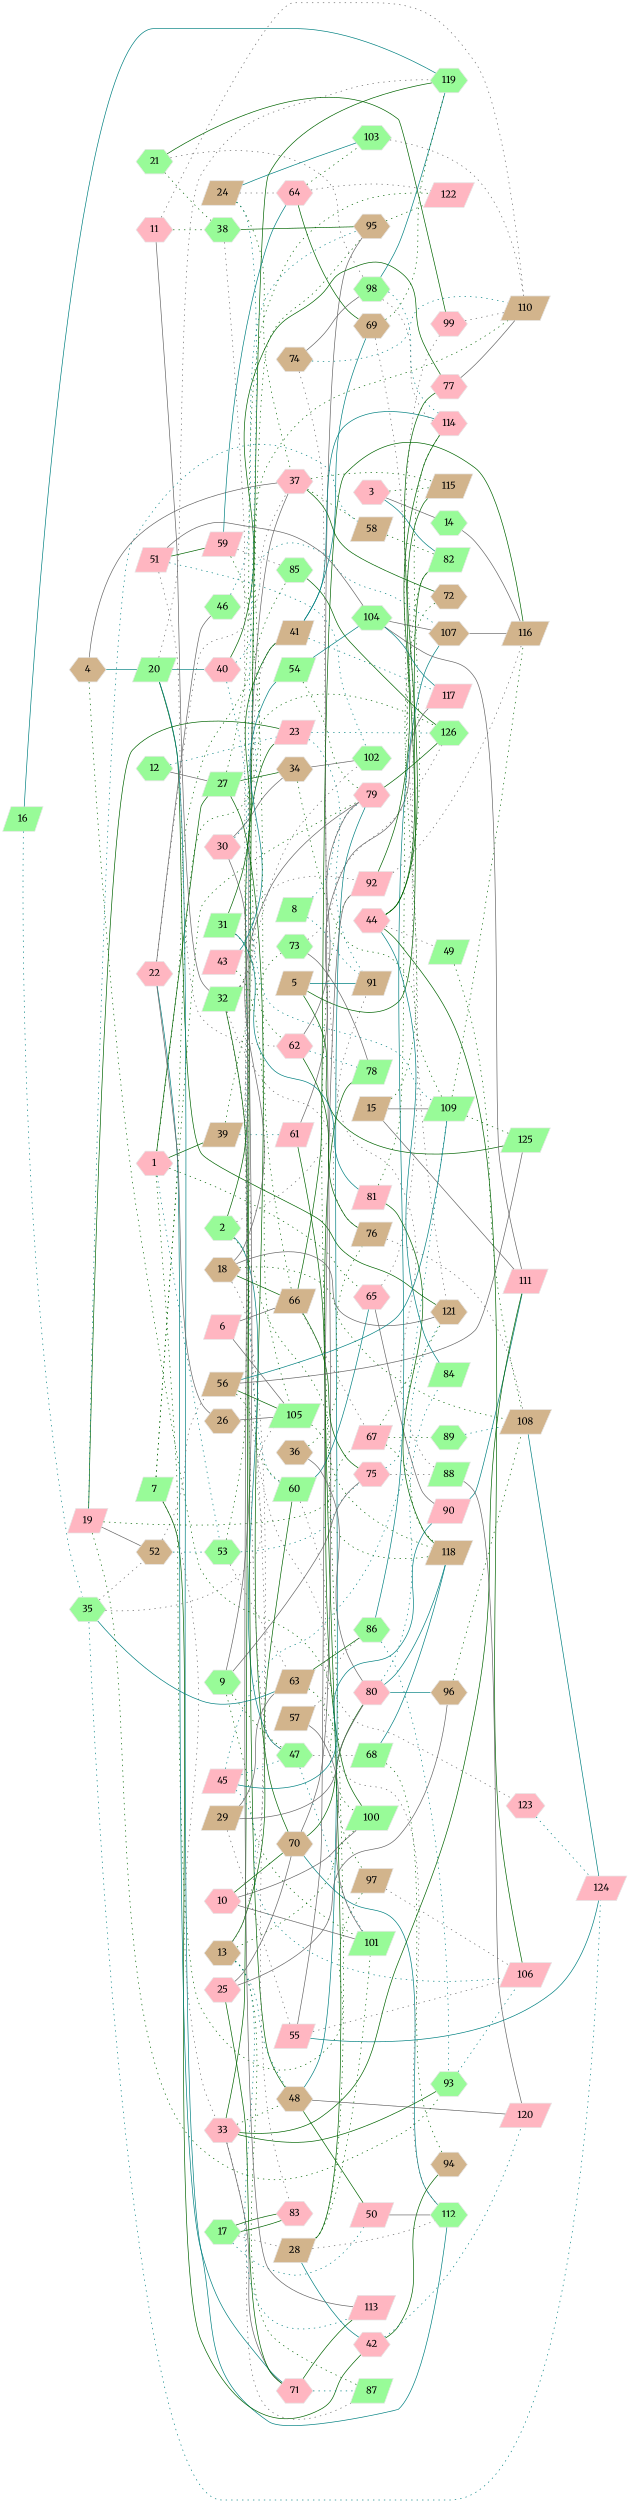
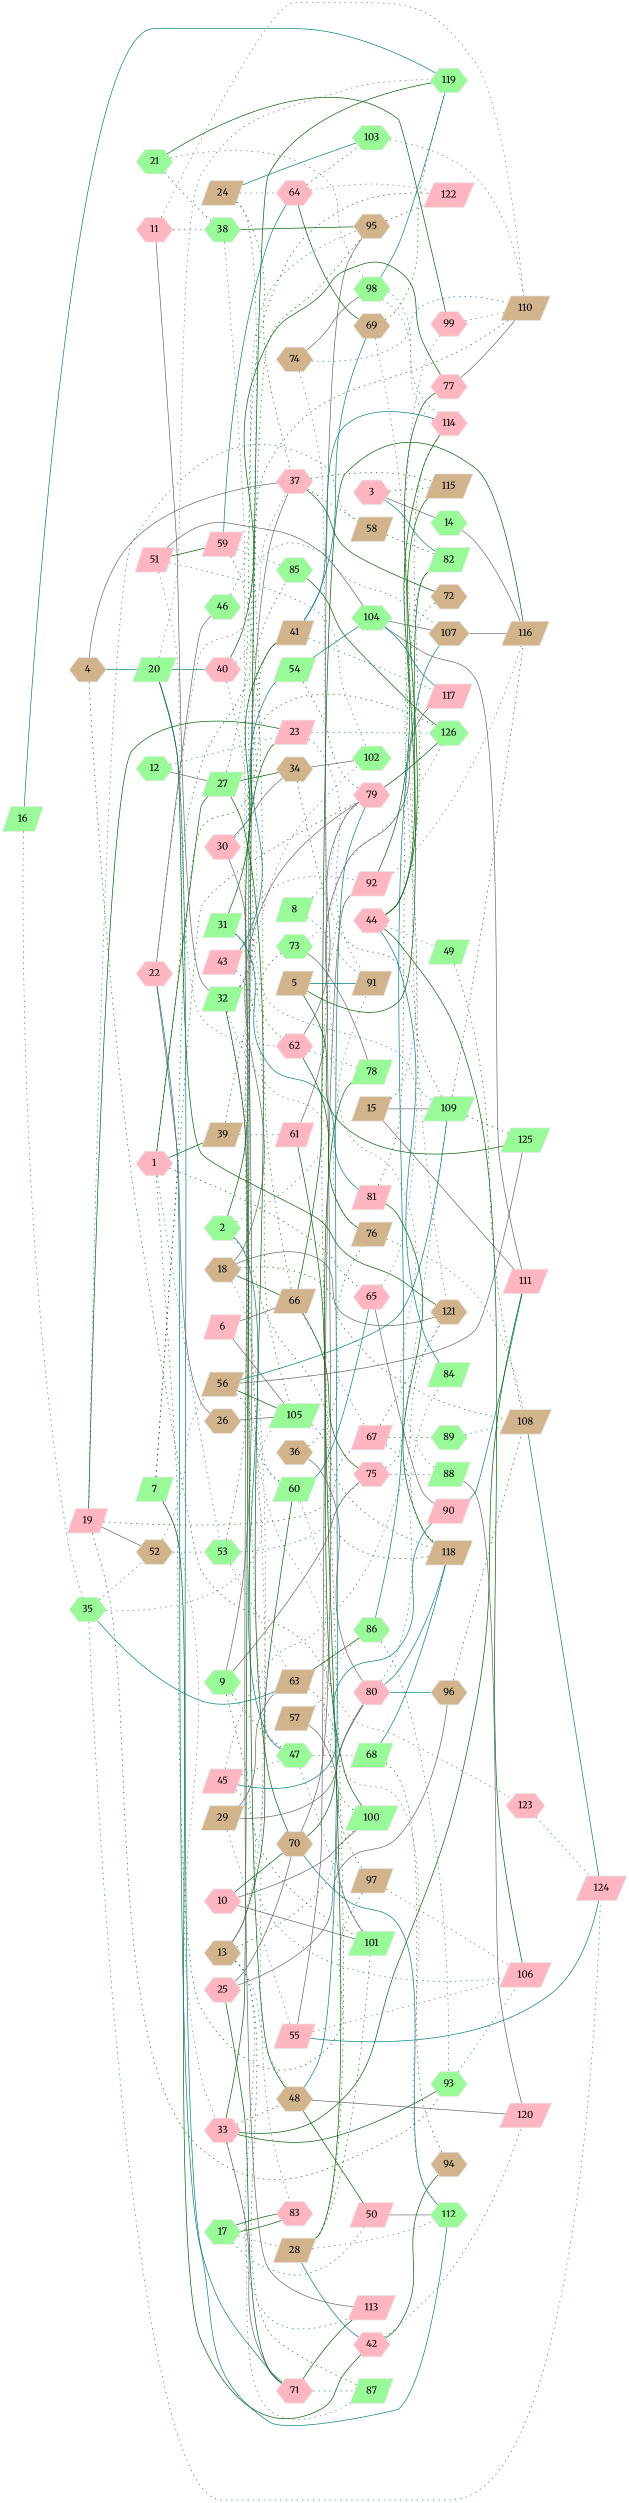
(411, 850) -> (411, 850)
